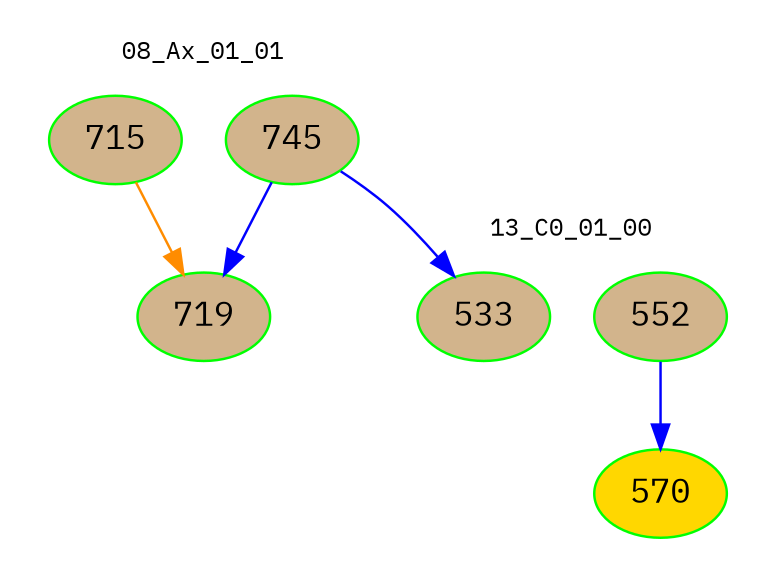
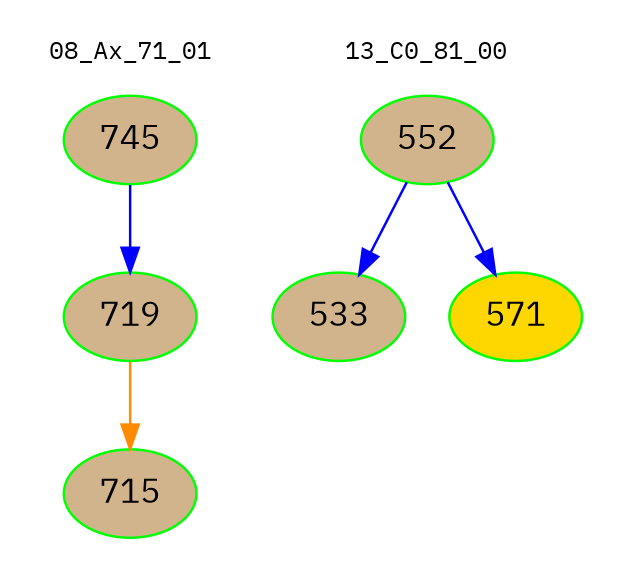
(204, 53) -> (131, 53)
(154, 217) -> (130, 393)
(572, 230) -> (427, 53)
(413, 231) -> (389, 217)
(661, 494) -> (516, 317)
